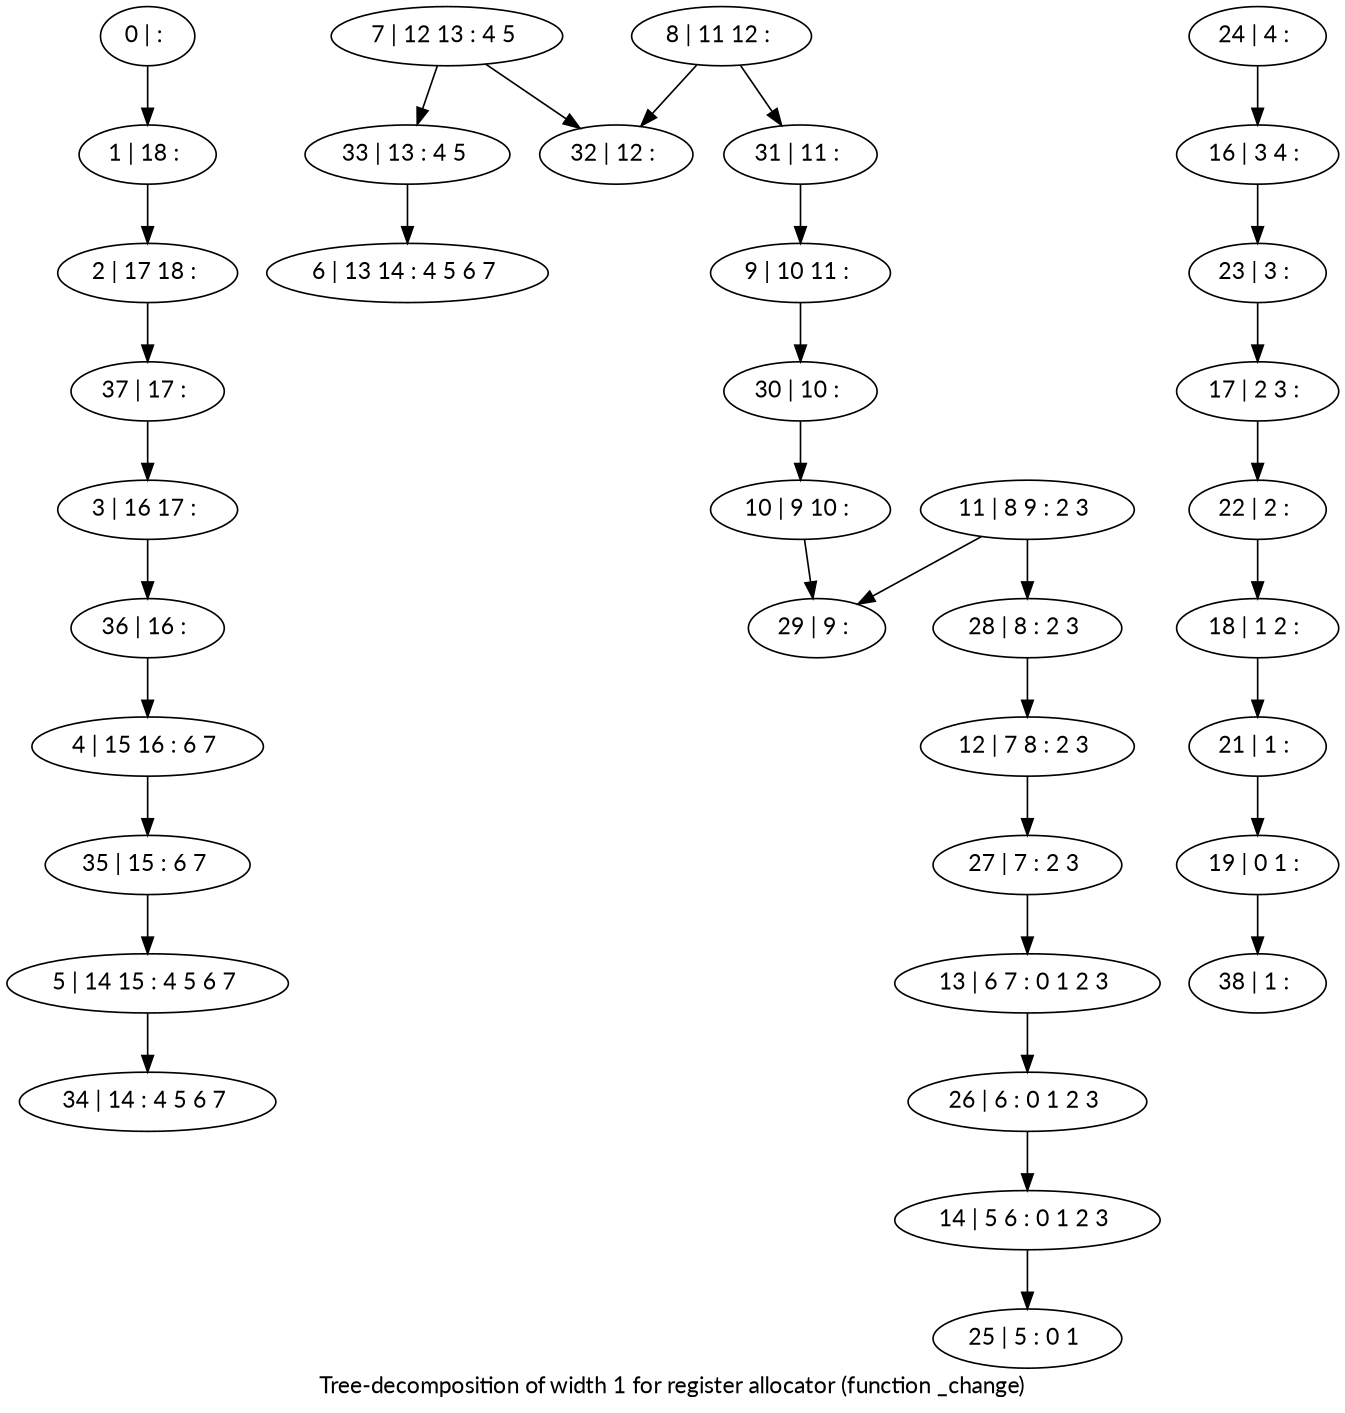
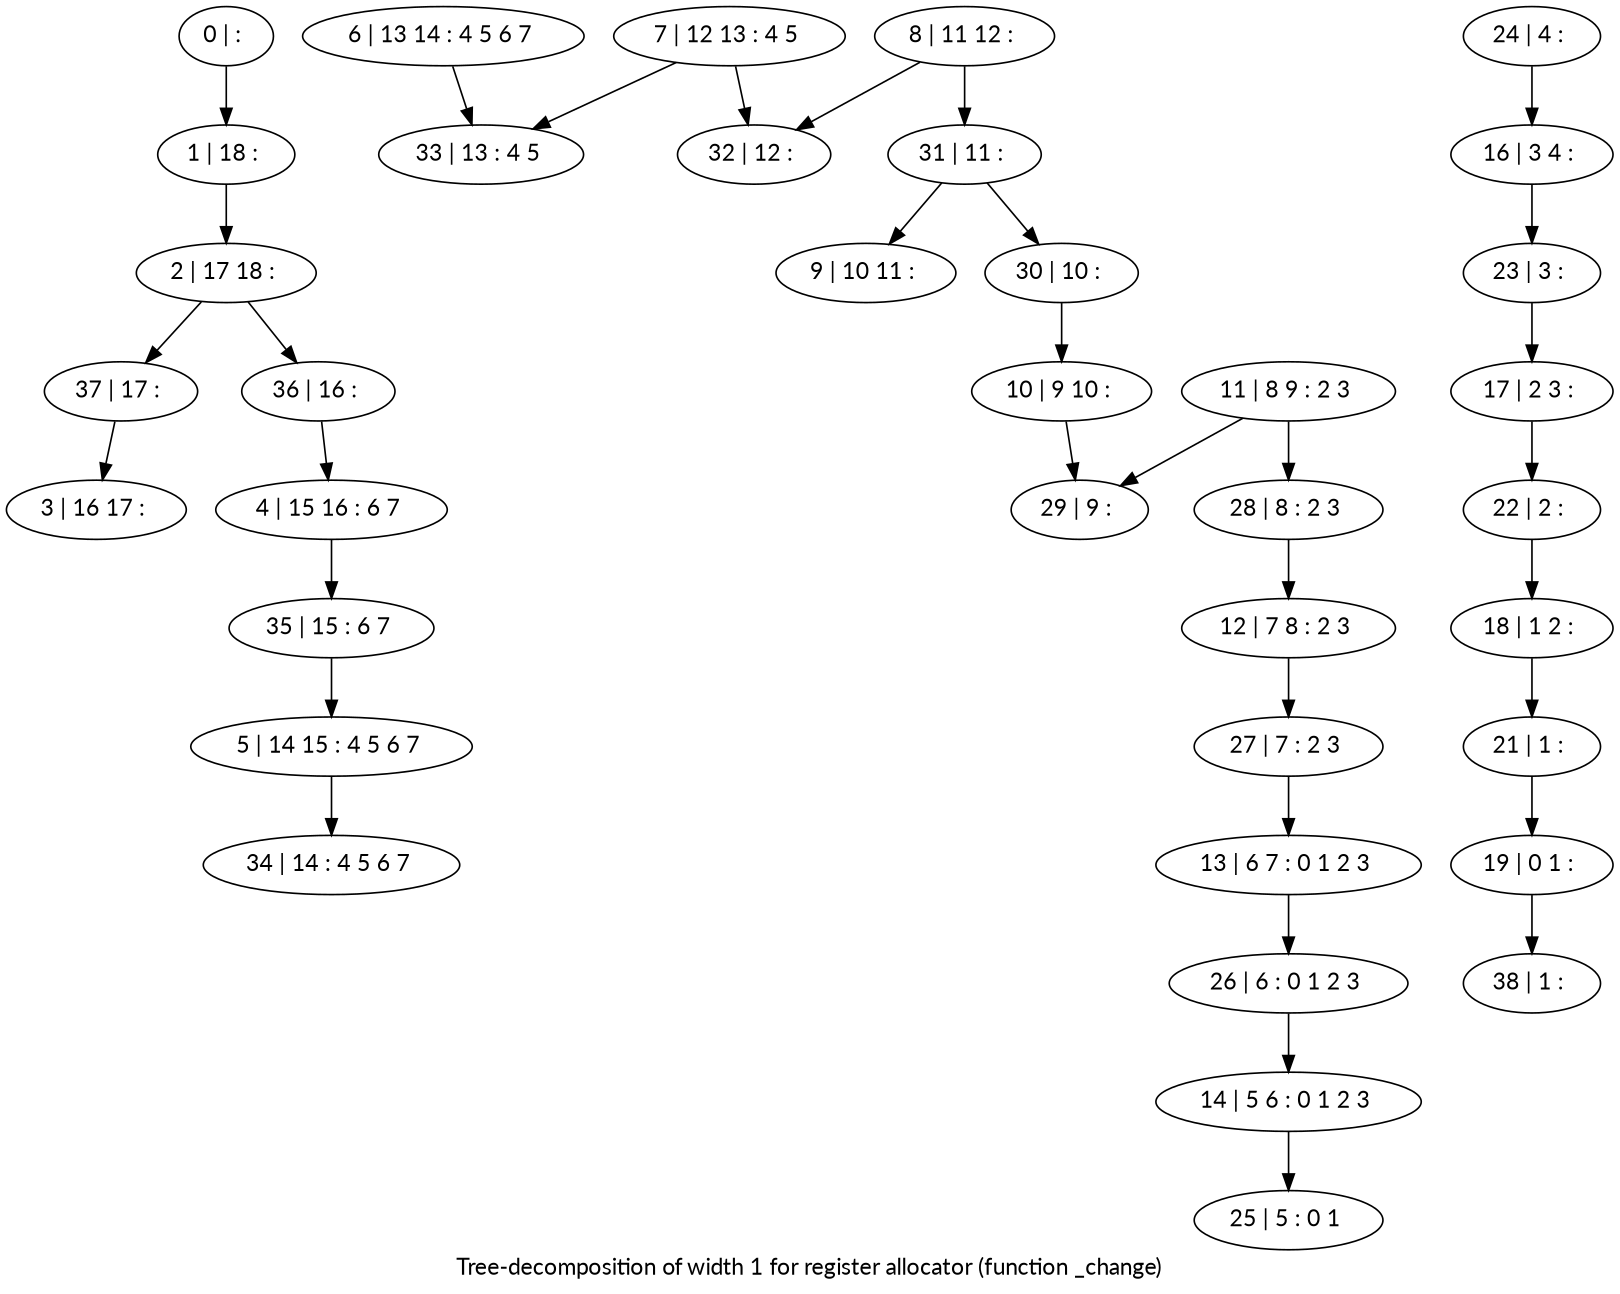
(407, 206) -> (460, 88)
(800, 324) -> (1007, 207)
(148, 561) -> (267, 326)
